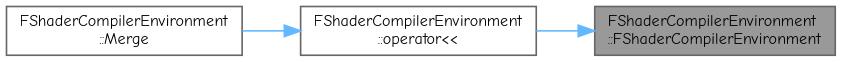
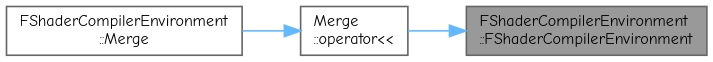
(418, 31) -> (354, 31)
